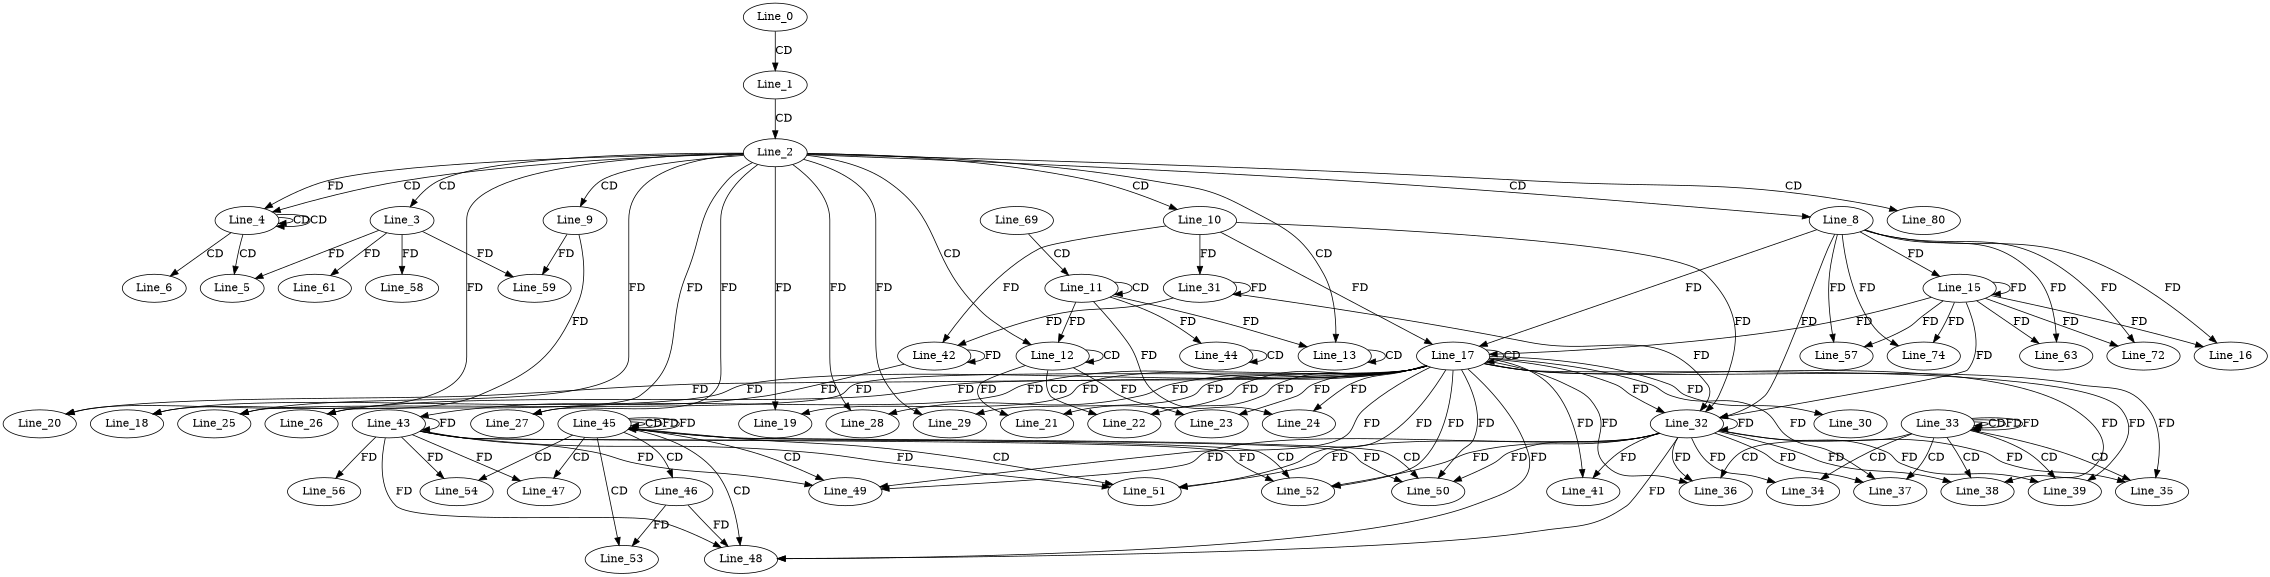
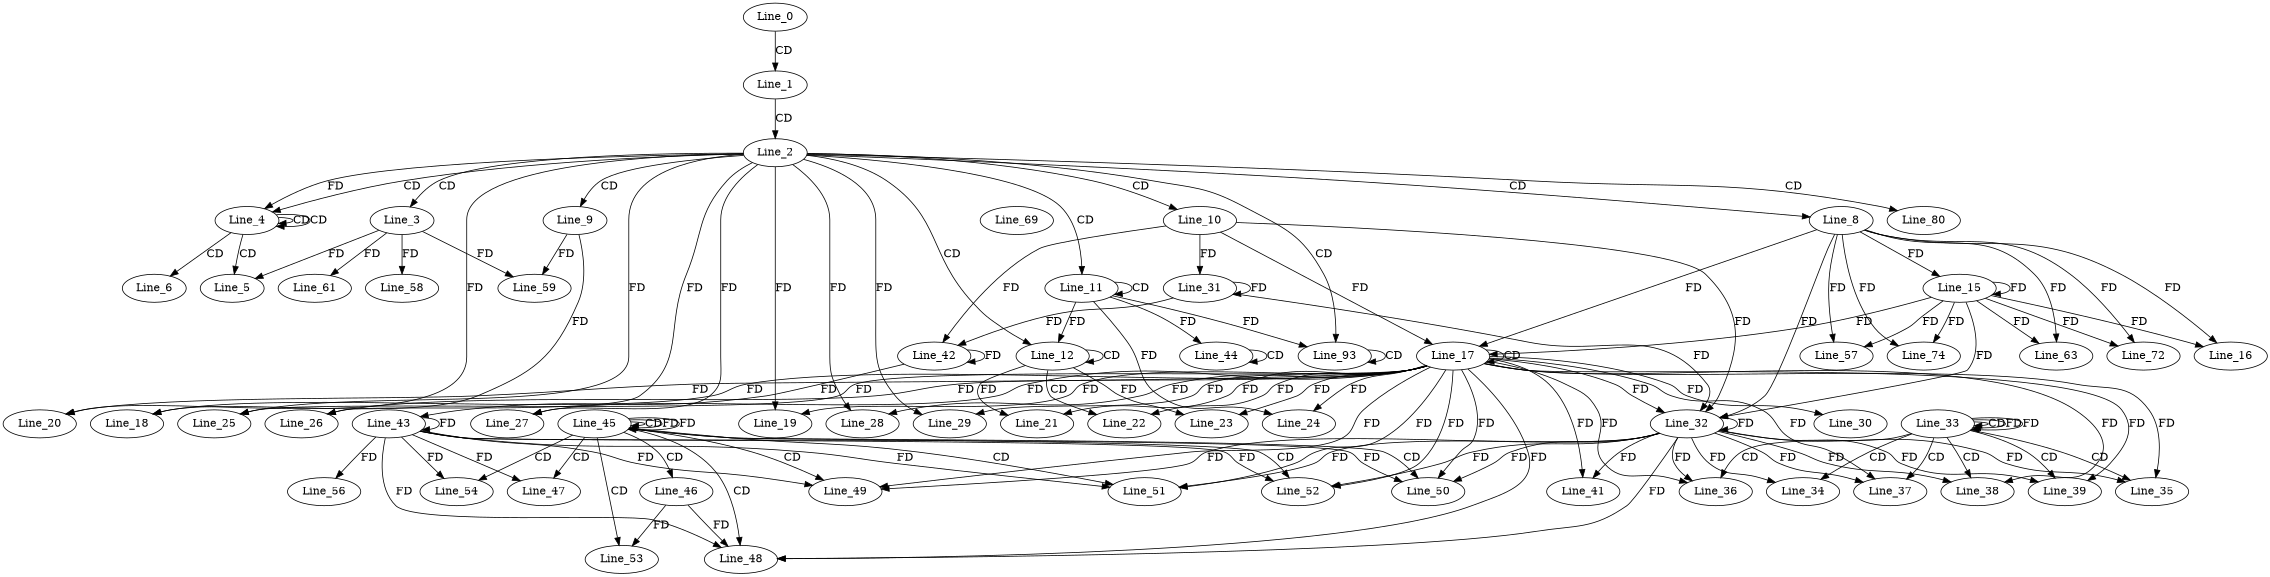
(1046, 252) -> (969, 174)
(1335, 356) -> (1335, 356)
